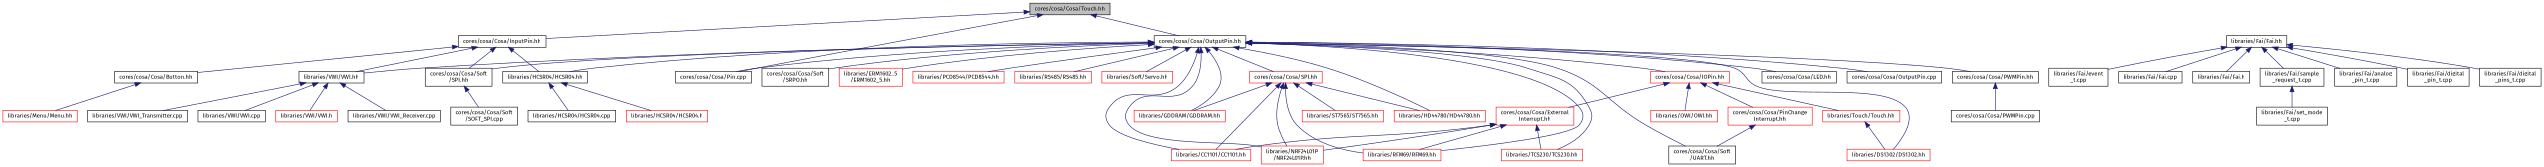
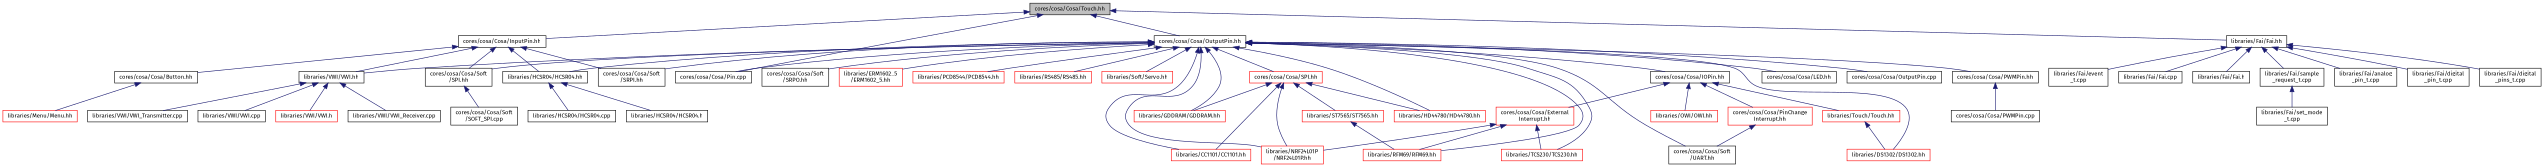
none -> (1671, 25)
none -> (632, 77)
(1690, 77) -> (1690, 77)
(667, 116) -> (667, 116)
(1310, 136) -> (1375, 137)
(1363, 136) -> none
